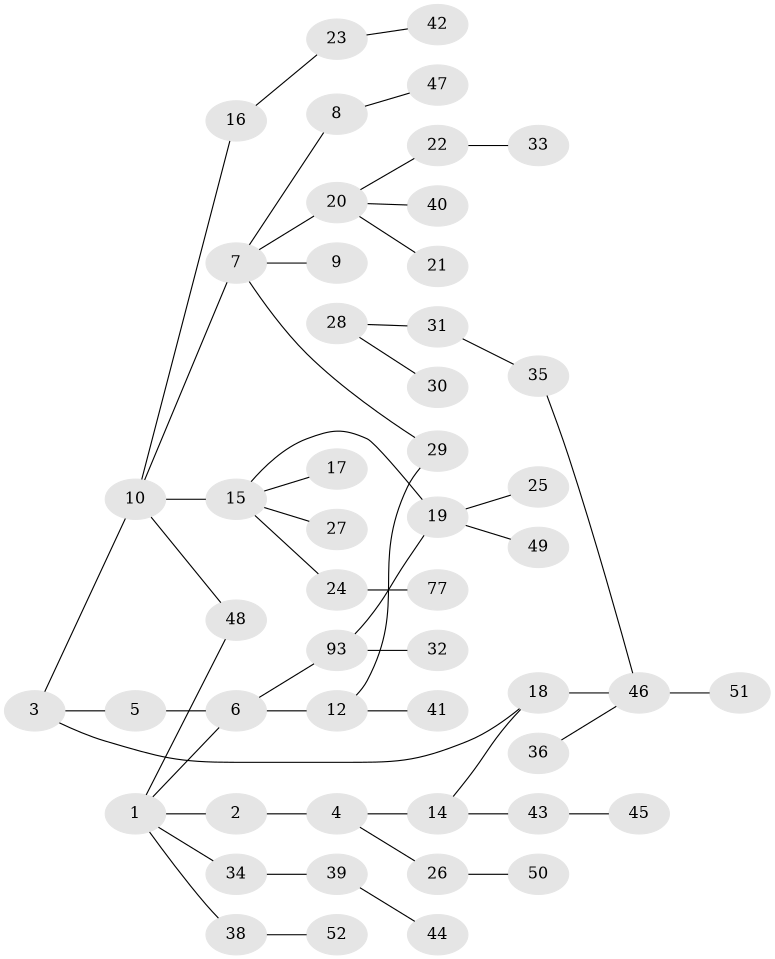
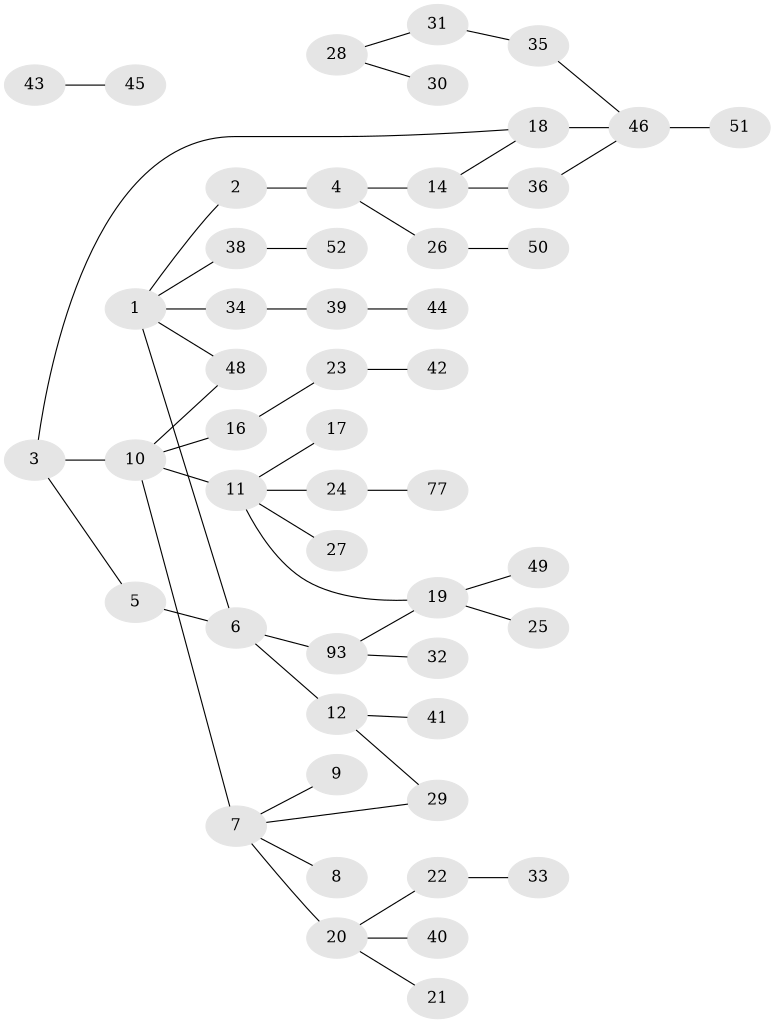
(438, 85) -> none
(236, 499) -> (236, 490)
(488, 814) -> (488, 188)
